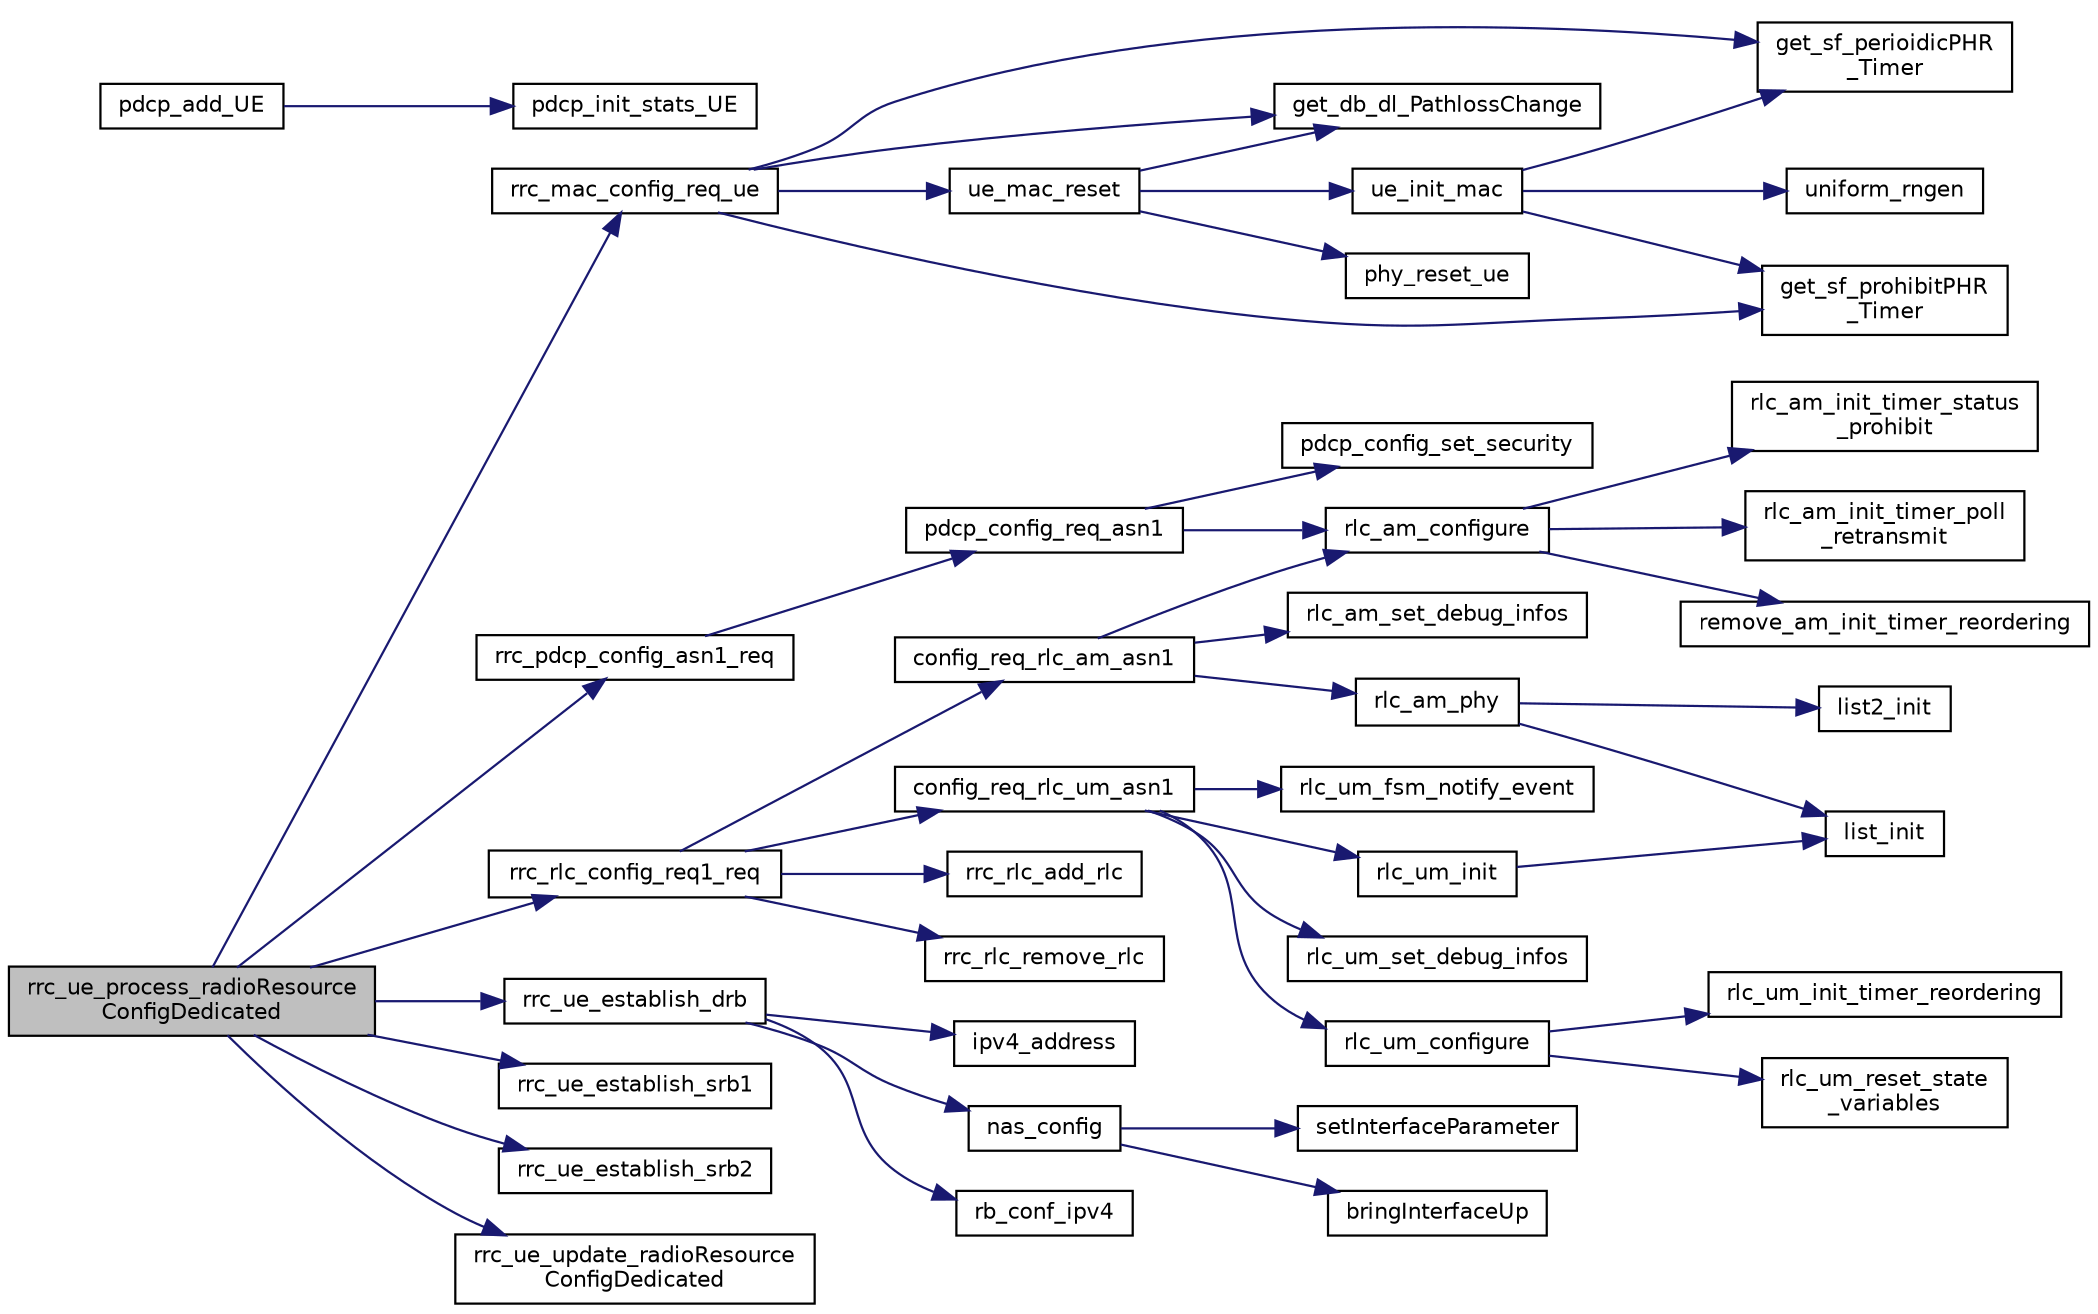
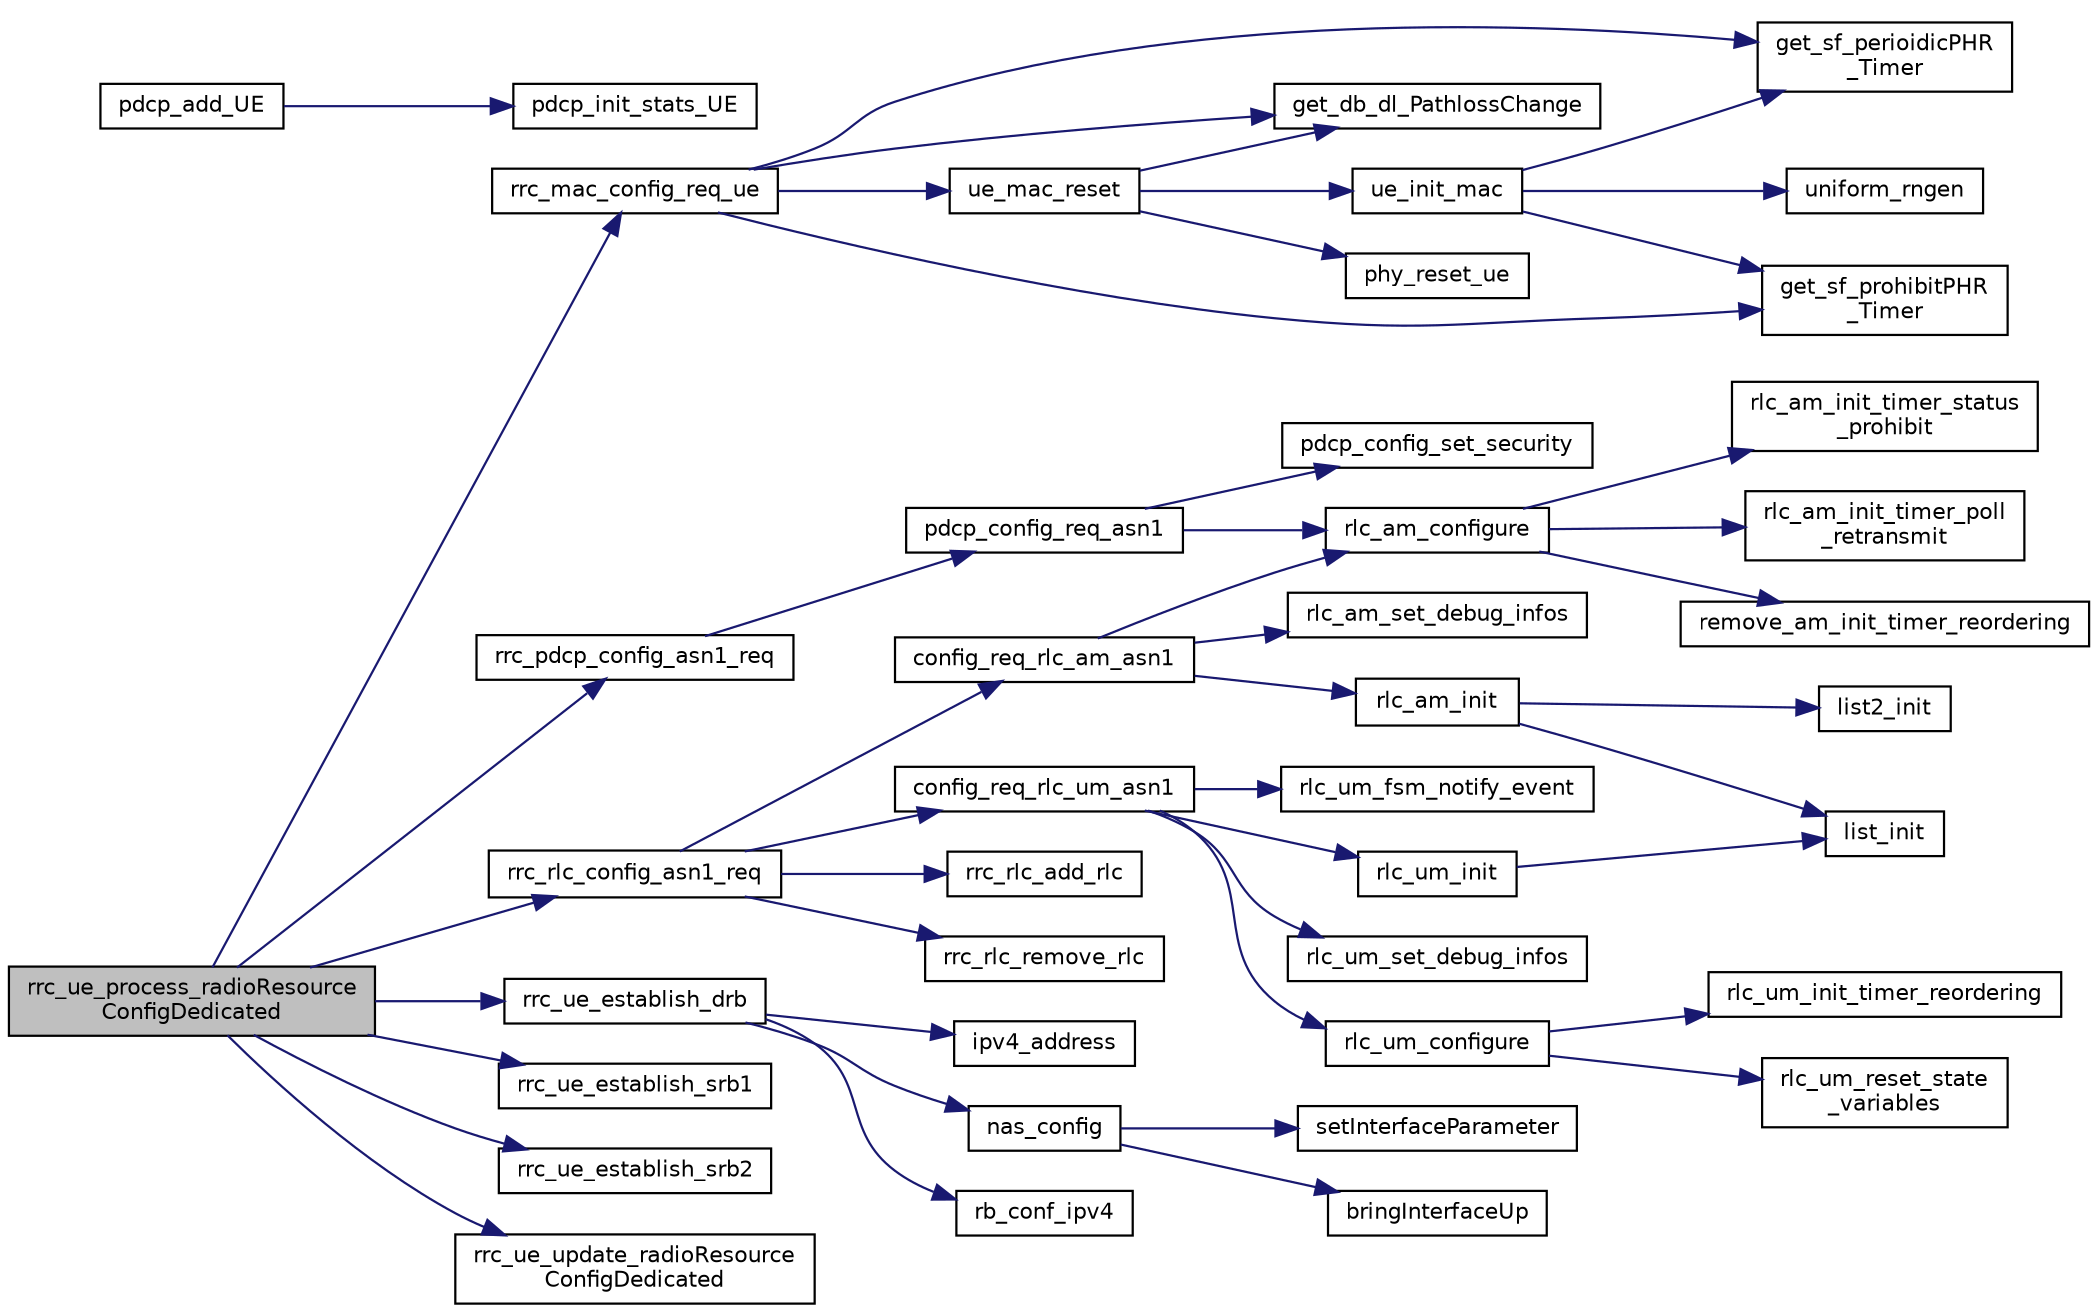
(1437, 702) -> (1437, 702)
(635, 874) -> (635, 874)
